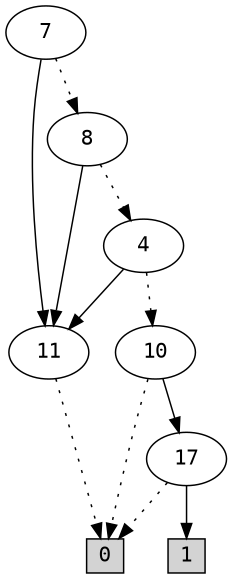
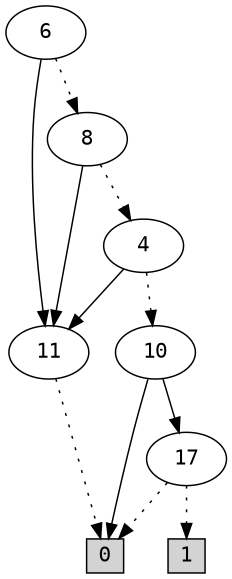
(46, 33) -> (46, 33)
(129, 451) -> (129, 451)
(187, 505) -> (187, 505)
